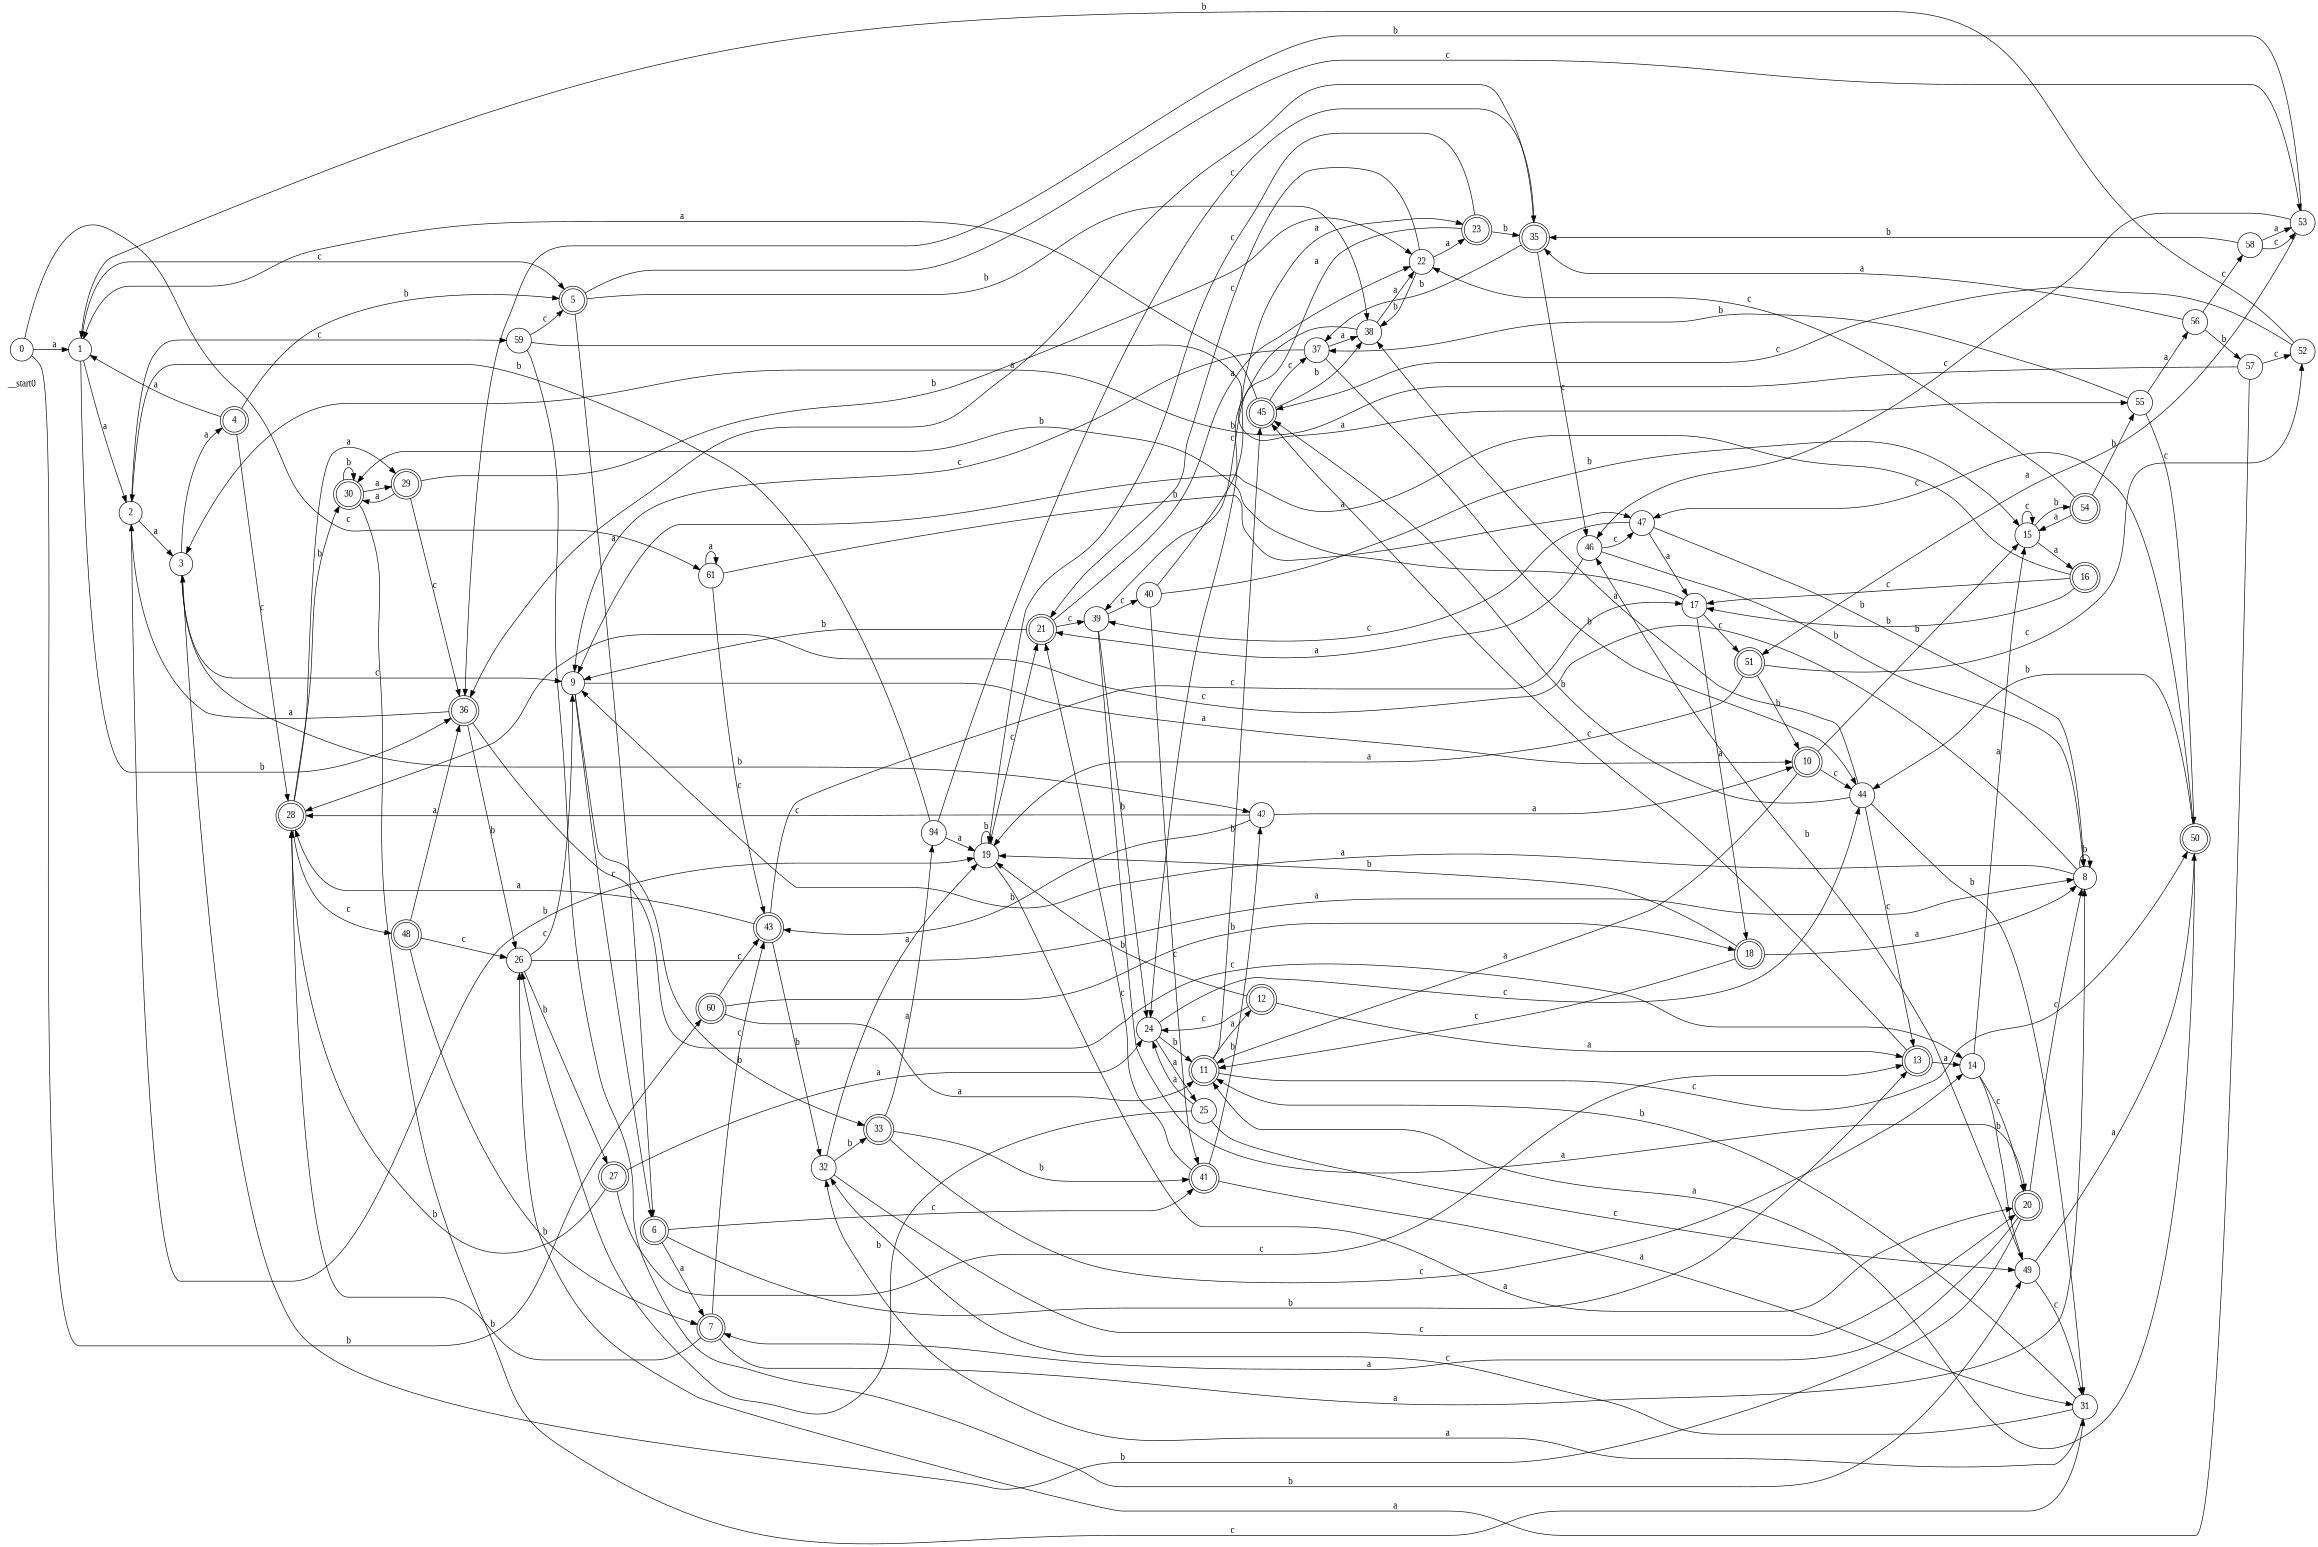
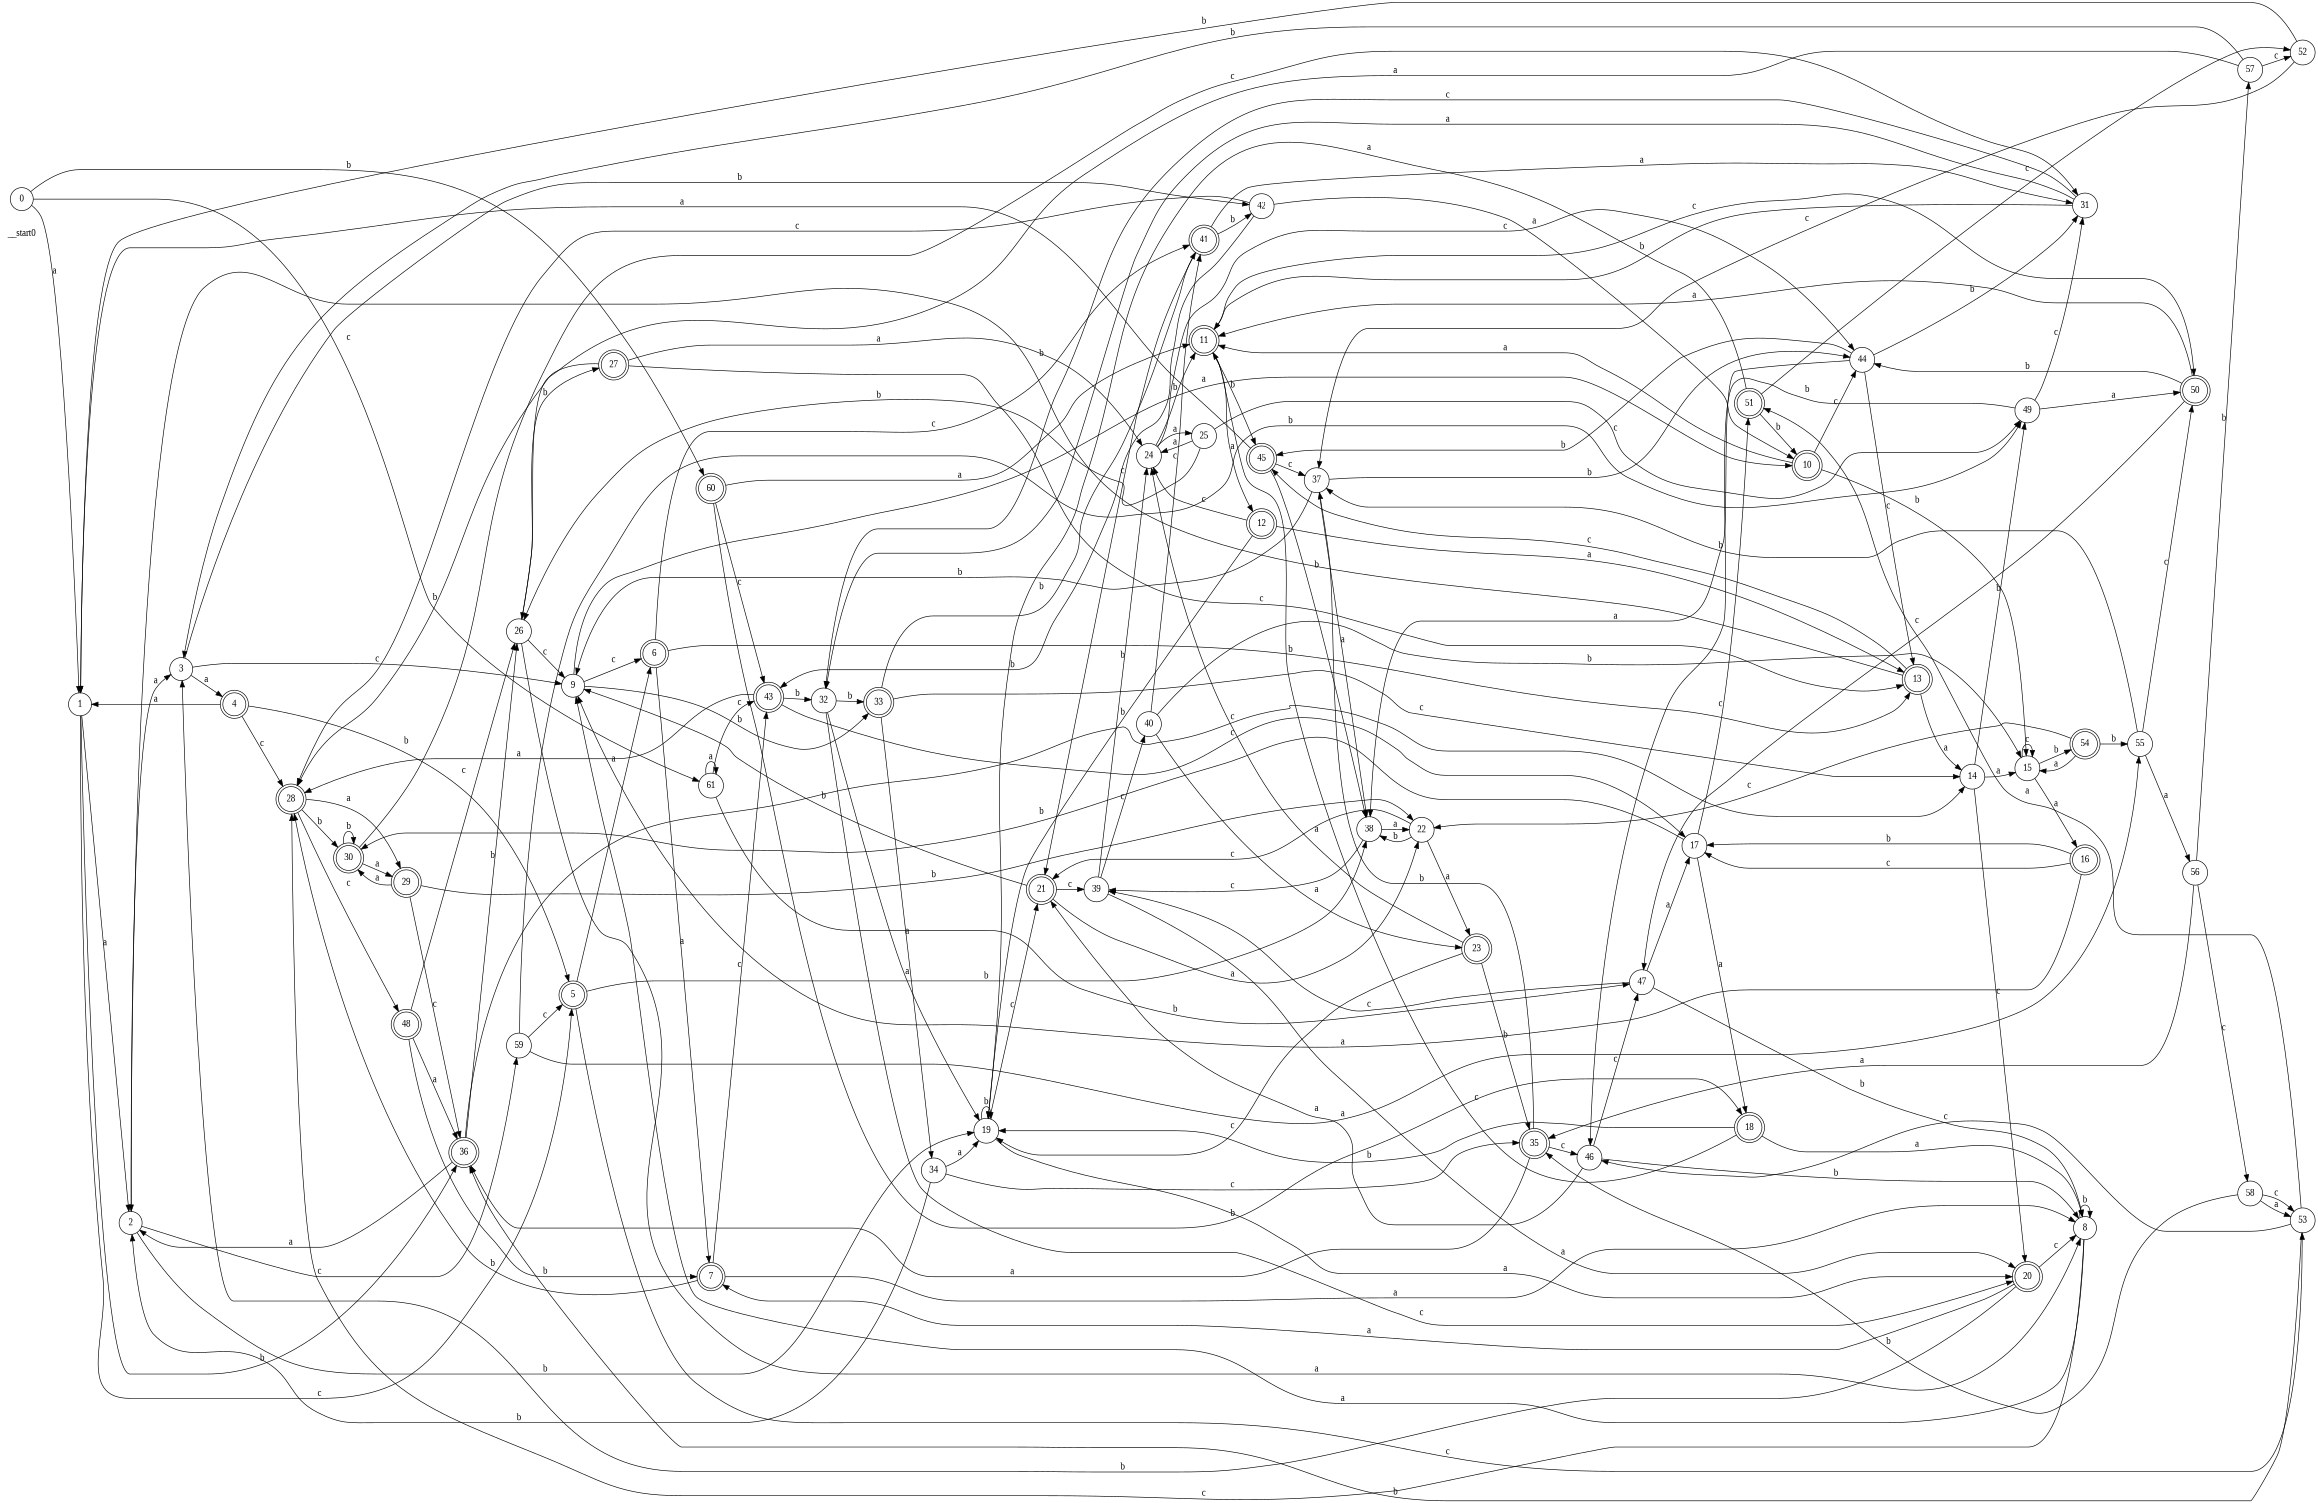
none -> (648, 304)
(1793, 350) -> (1766, 248)
(960, 463) -> (960, 573)
(934, 833) -> (934, 1170)
